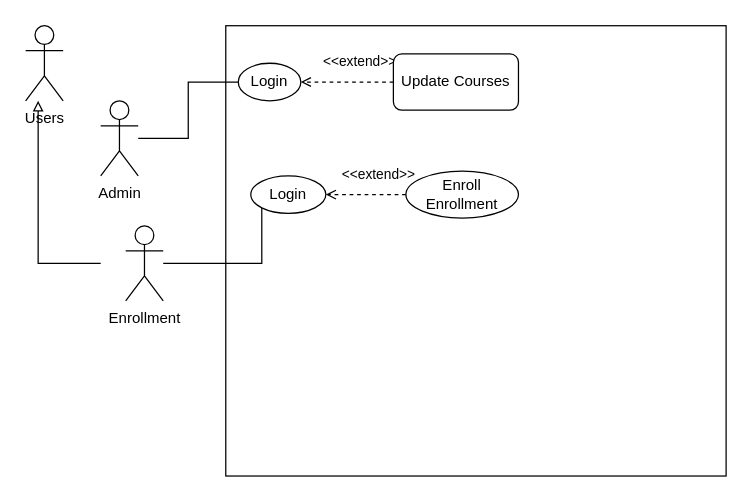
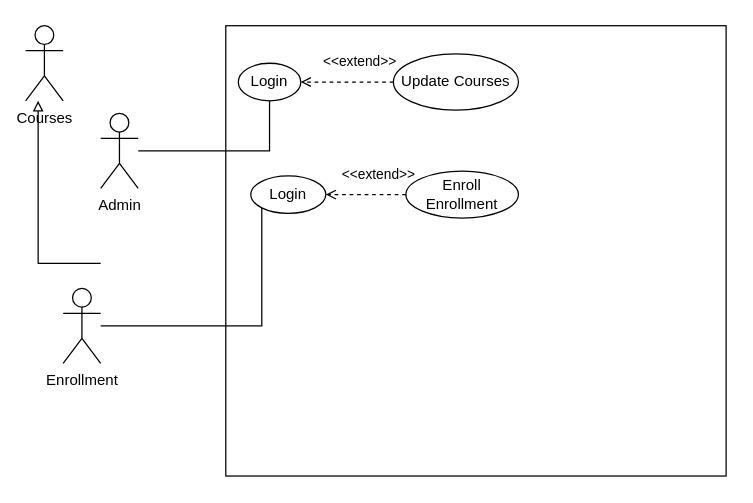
(456, 82) -> (456, 82)
(45, 118) -> (45, 118)
(119, 138) -> (119, 151)
(144, 263) -> (82, 326)
